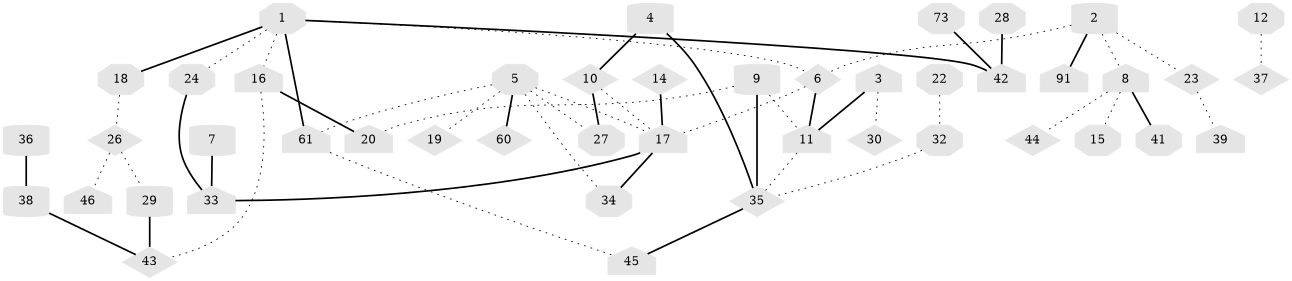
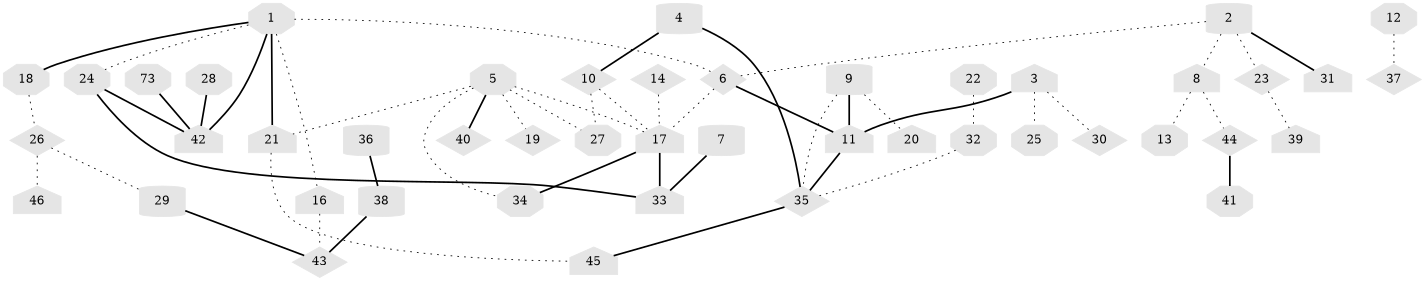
(1064, 80) -> (1328, 80)
(1142, 109) -> (1230, 171)
(661, 110) -> (659, 110)
none -> (144, 111)
(317, 112) -> none
(784, 112) -> (849, 110)
(597, 117) -> (593, 106)
(306, 140) -> (272, 140)
(504, 140) -> (464, 140)
(757, 140) -> (813, 138)
none -> (1034, 140)
(1098, 140) -> (1165, 140)
(781, 172) -> (825, 172)
